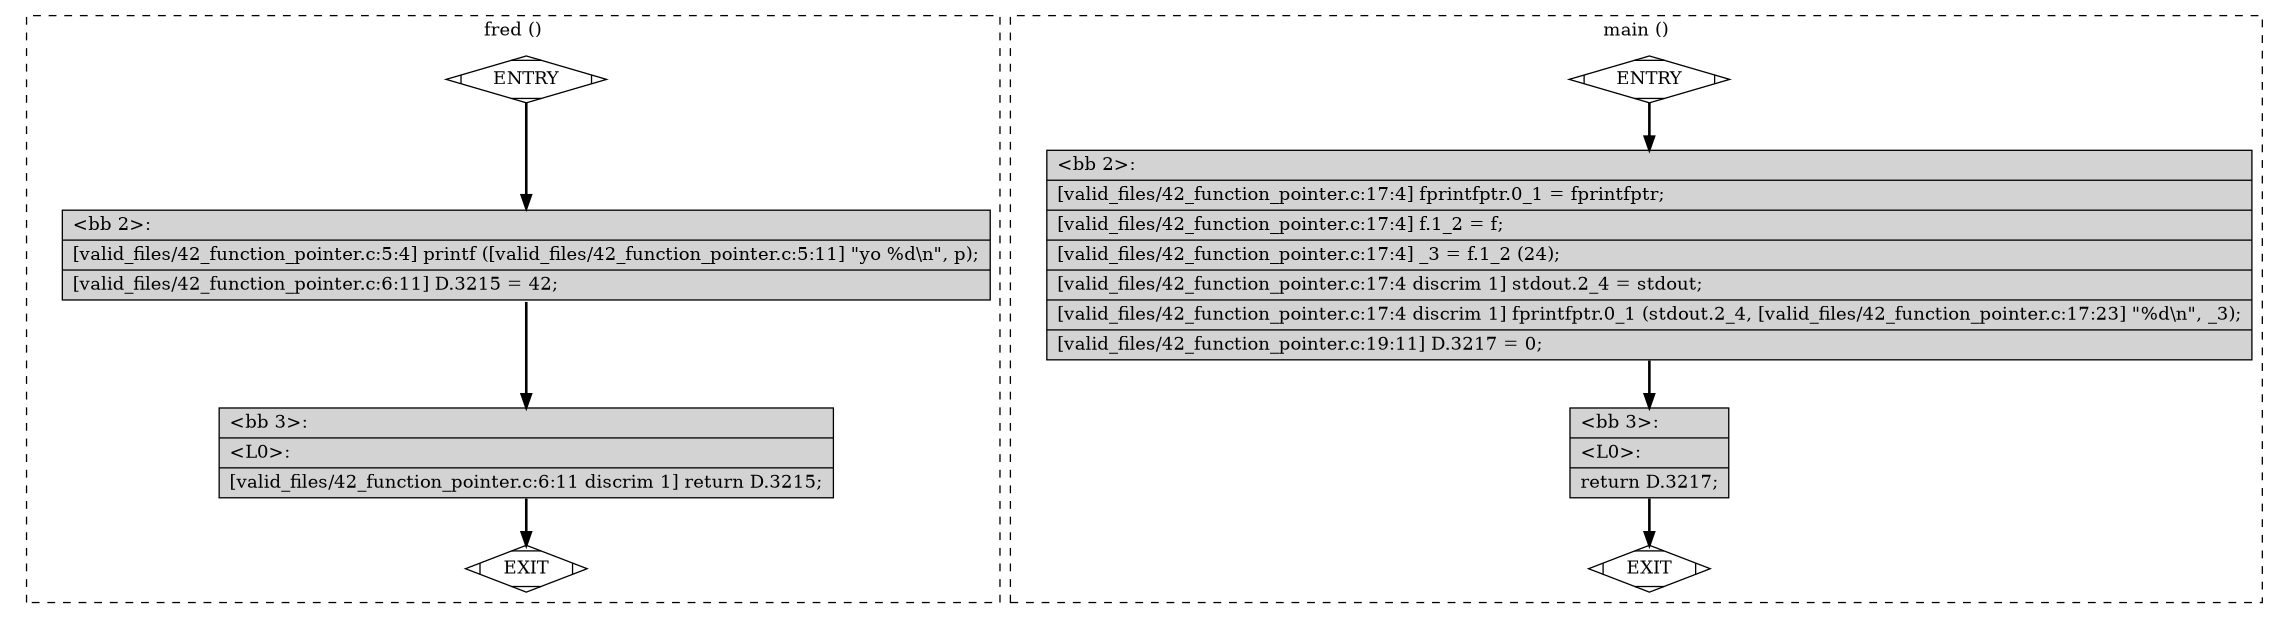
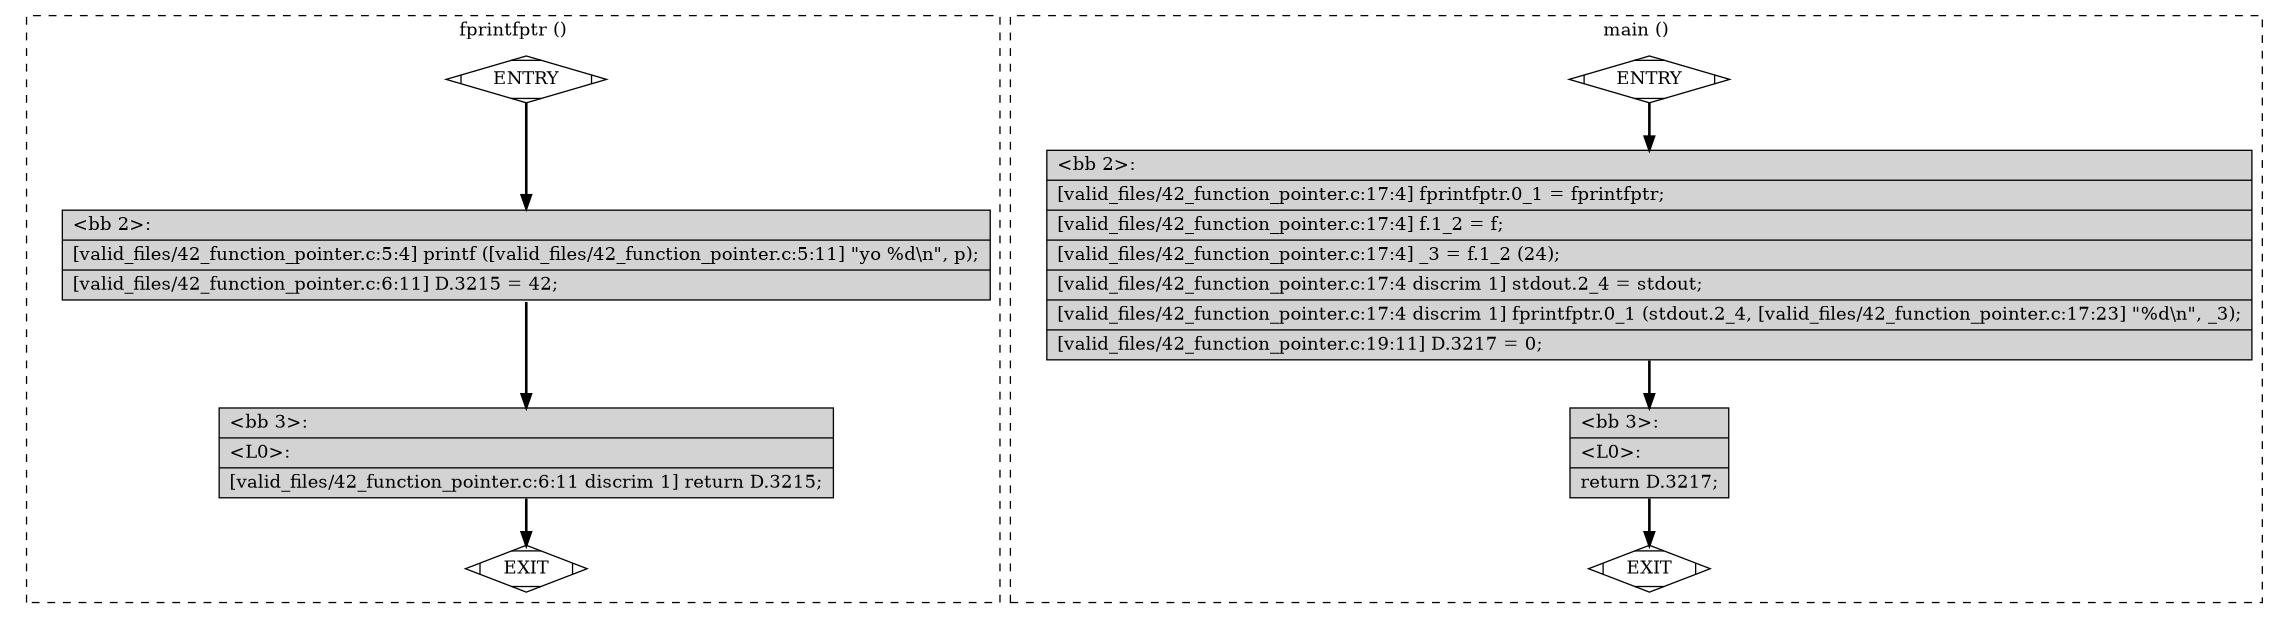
(513, 31) -> (513, 31)
